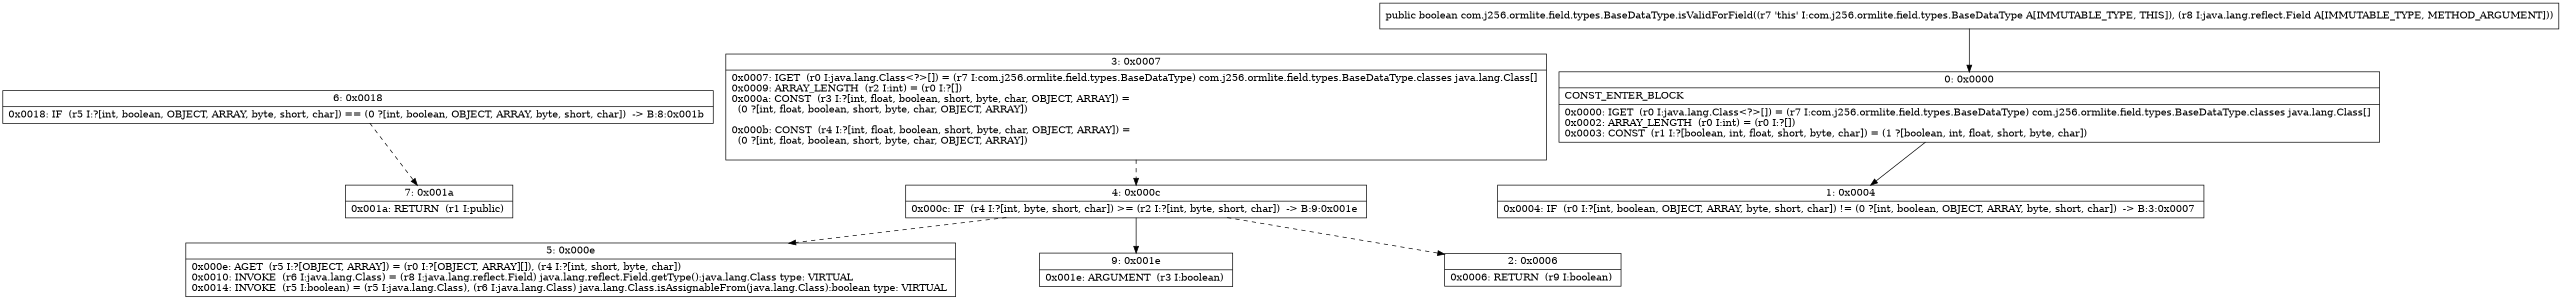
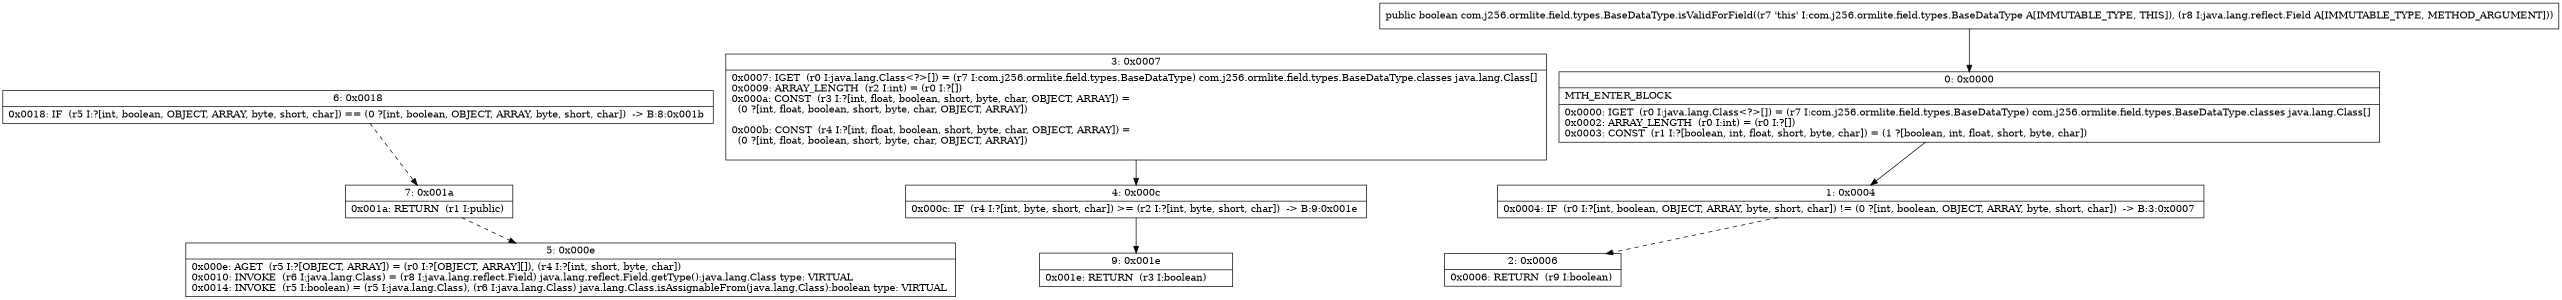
(1624, 96) -> (1618, 96)
(1136, 169) -> (1136, 169)
(901, 230) -> (485, 229)
(1332, 235) -> (1695, 235)
(1136, 278) -> (1127, 278)
